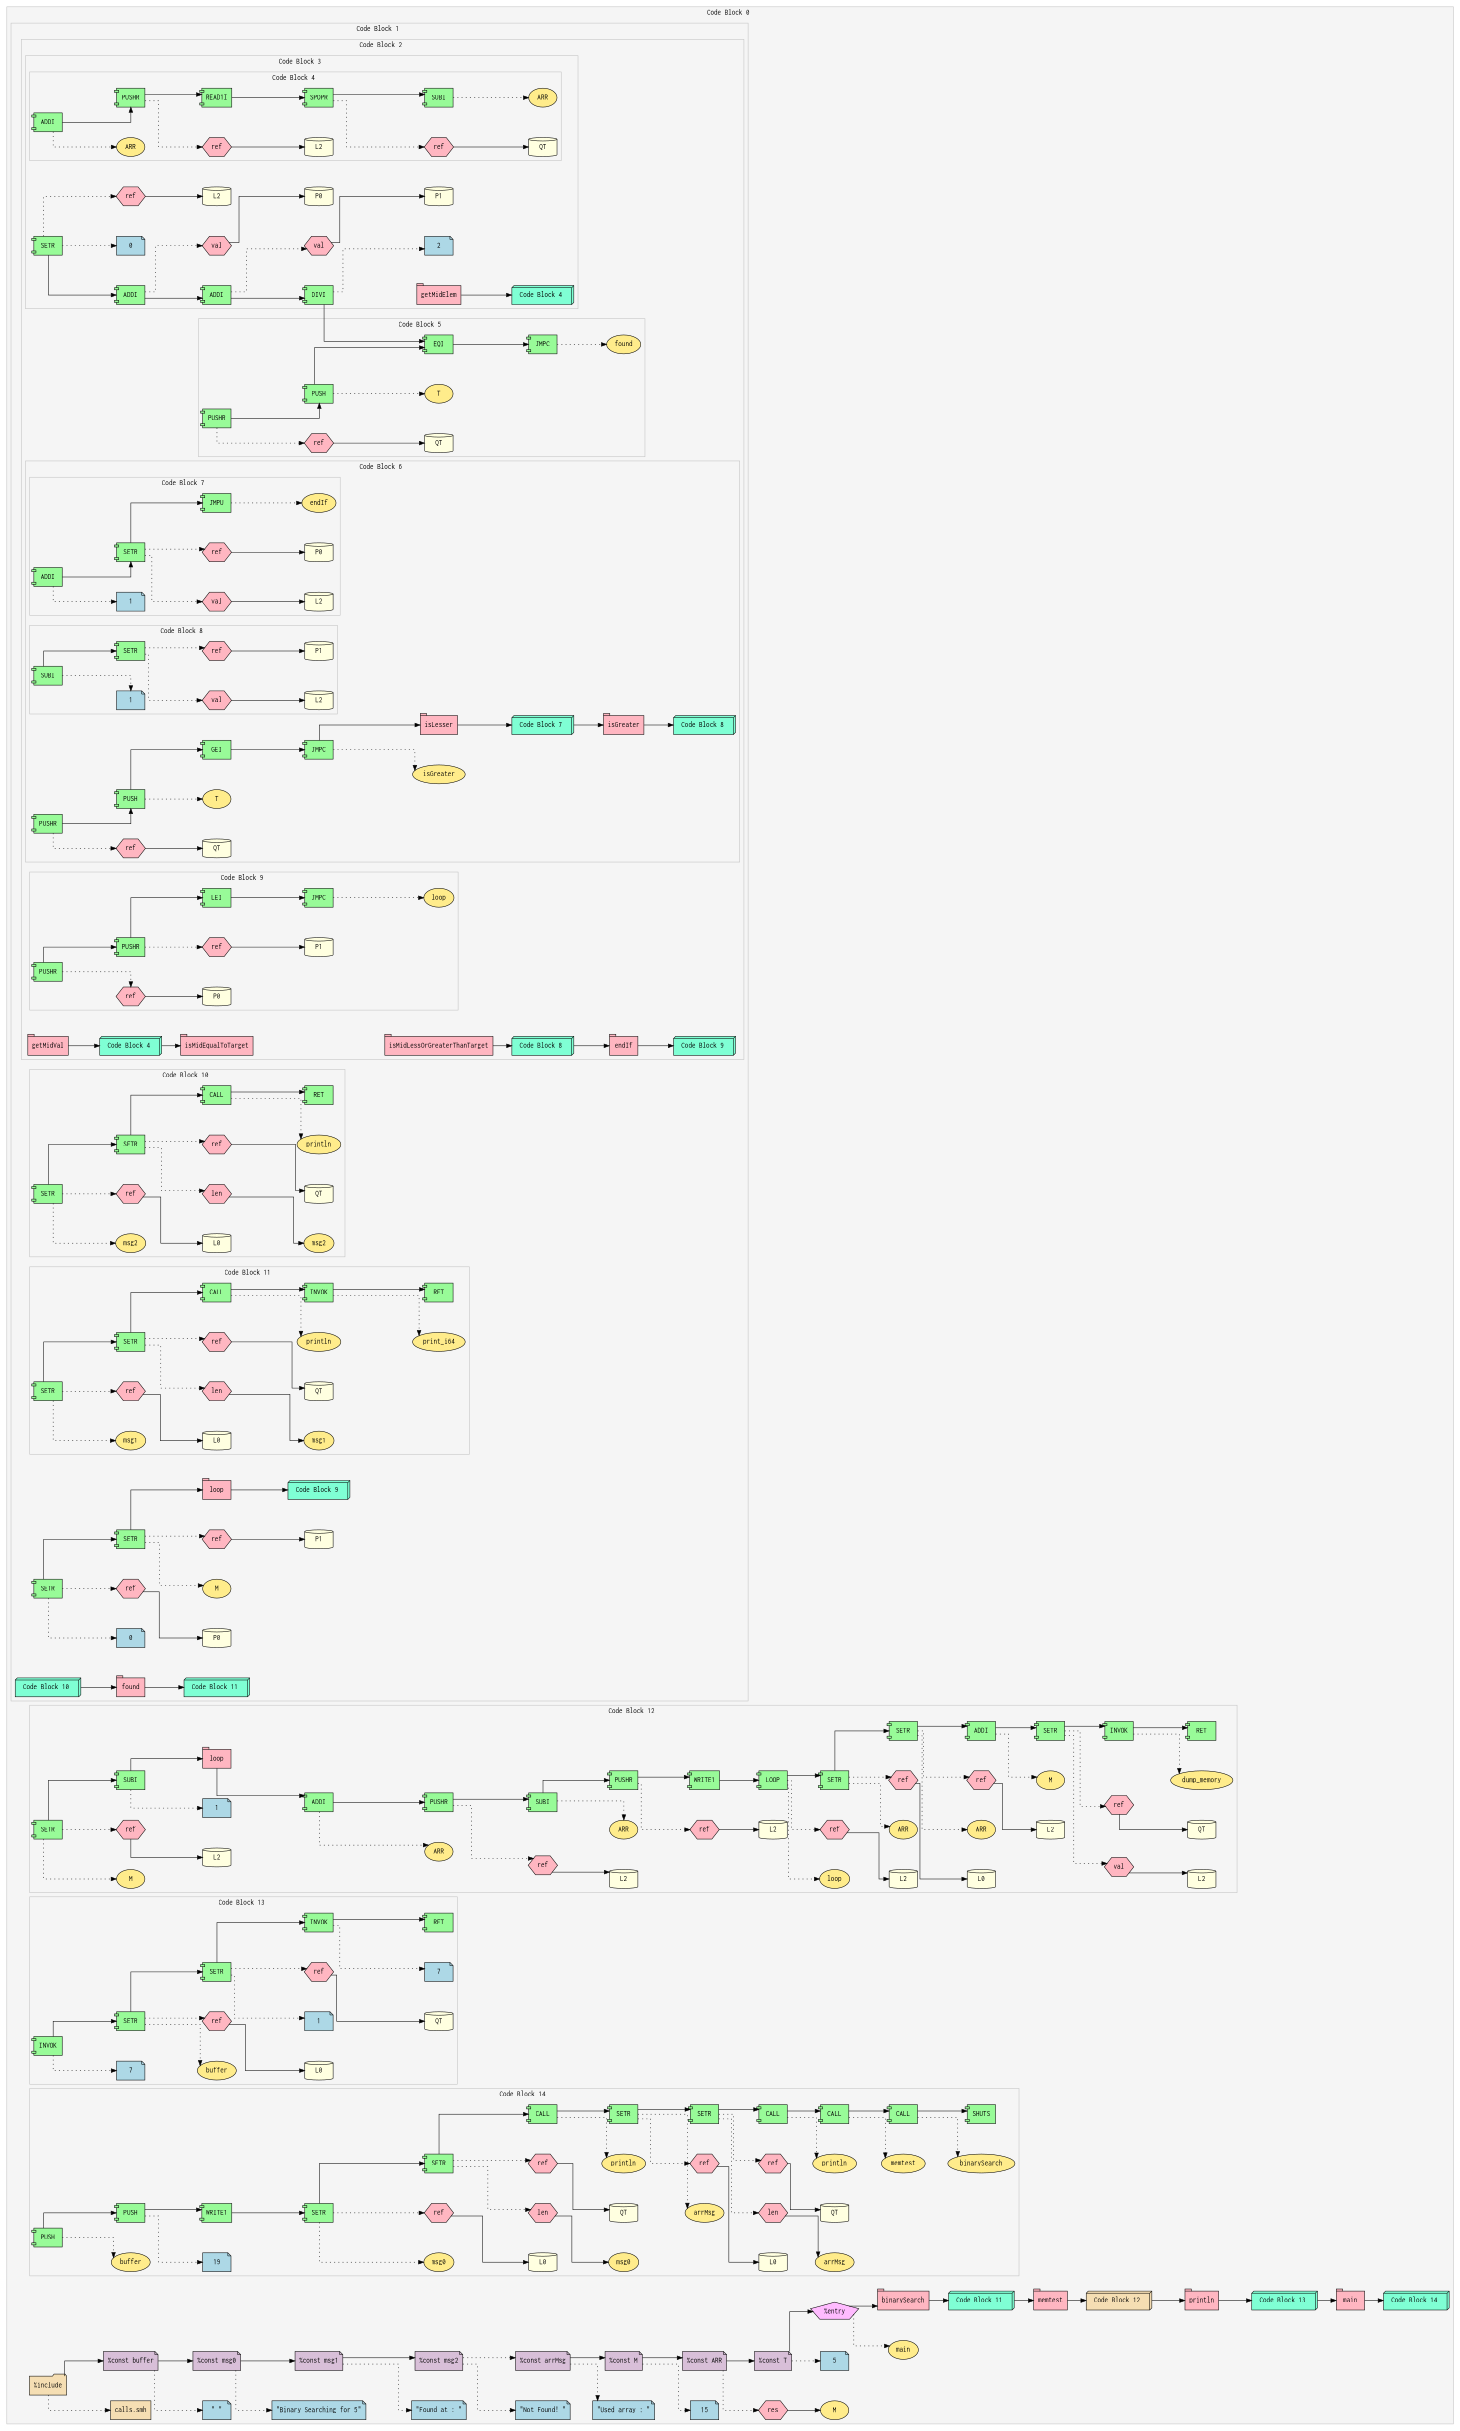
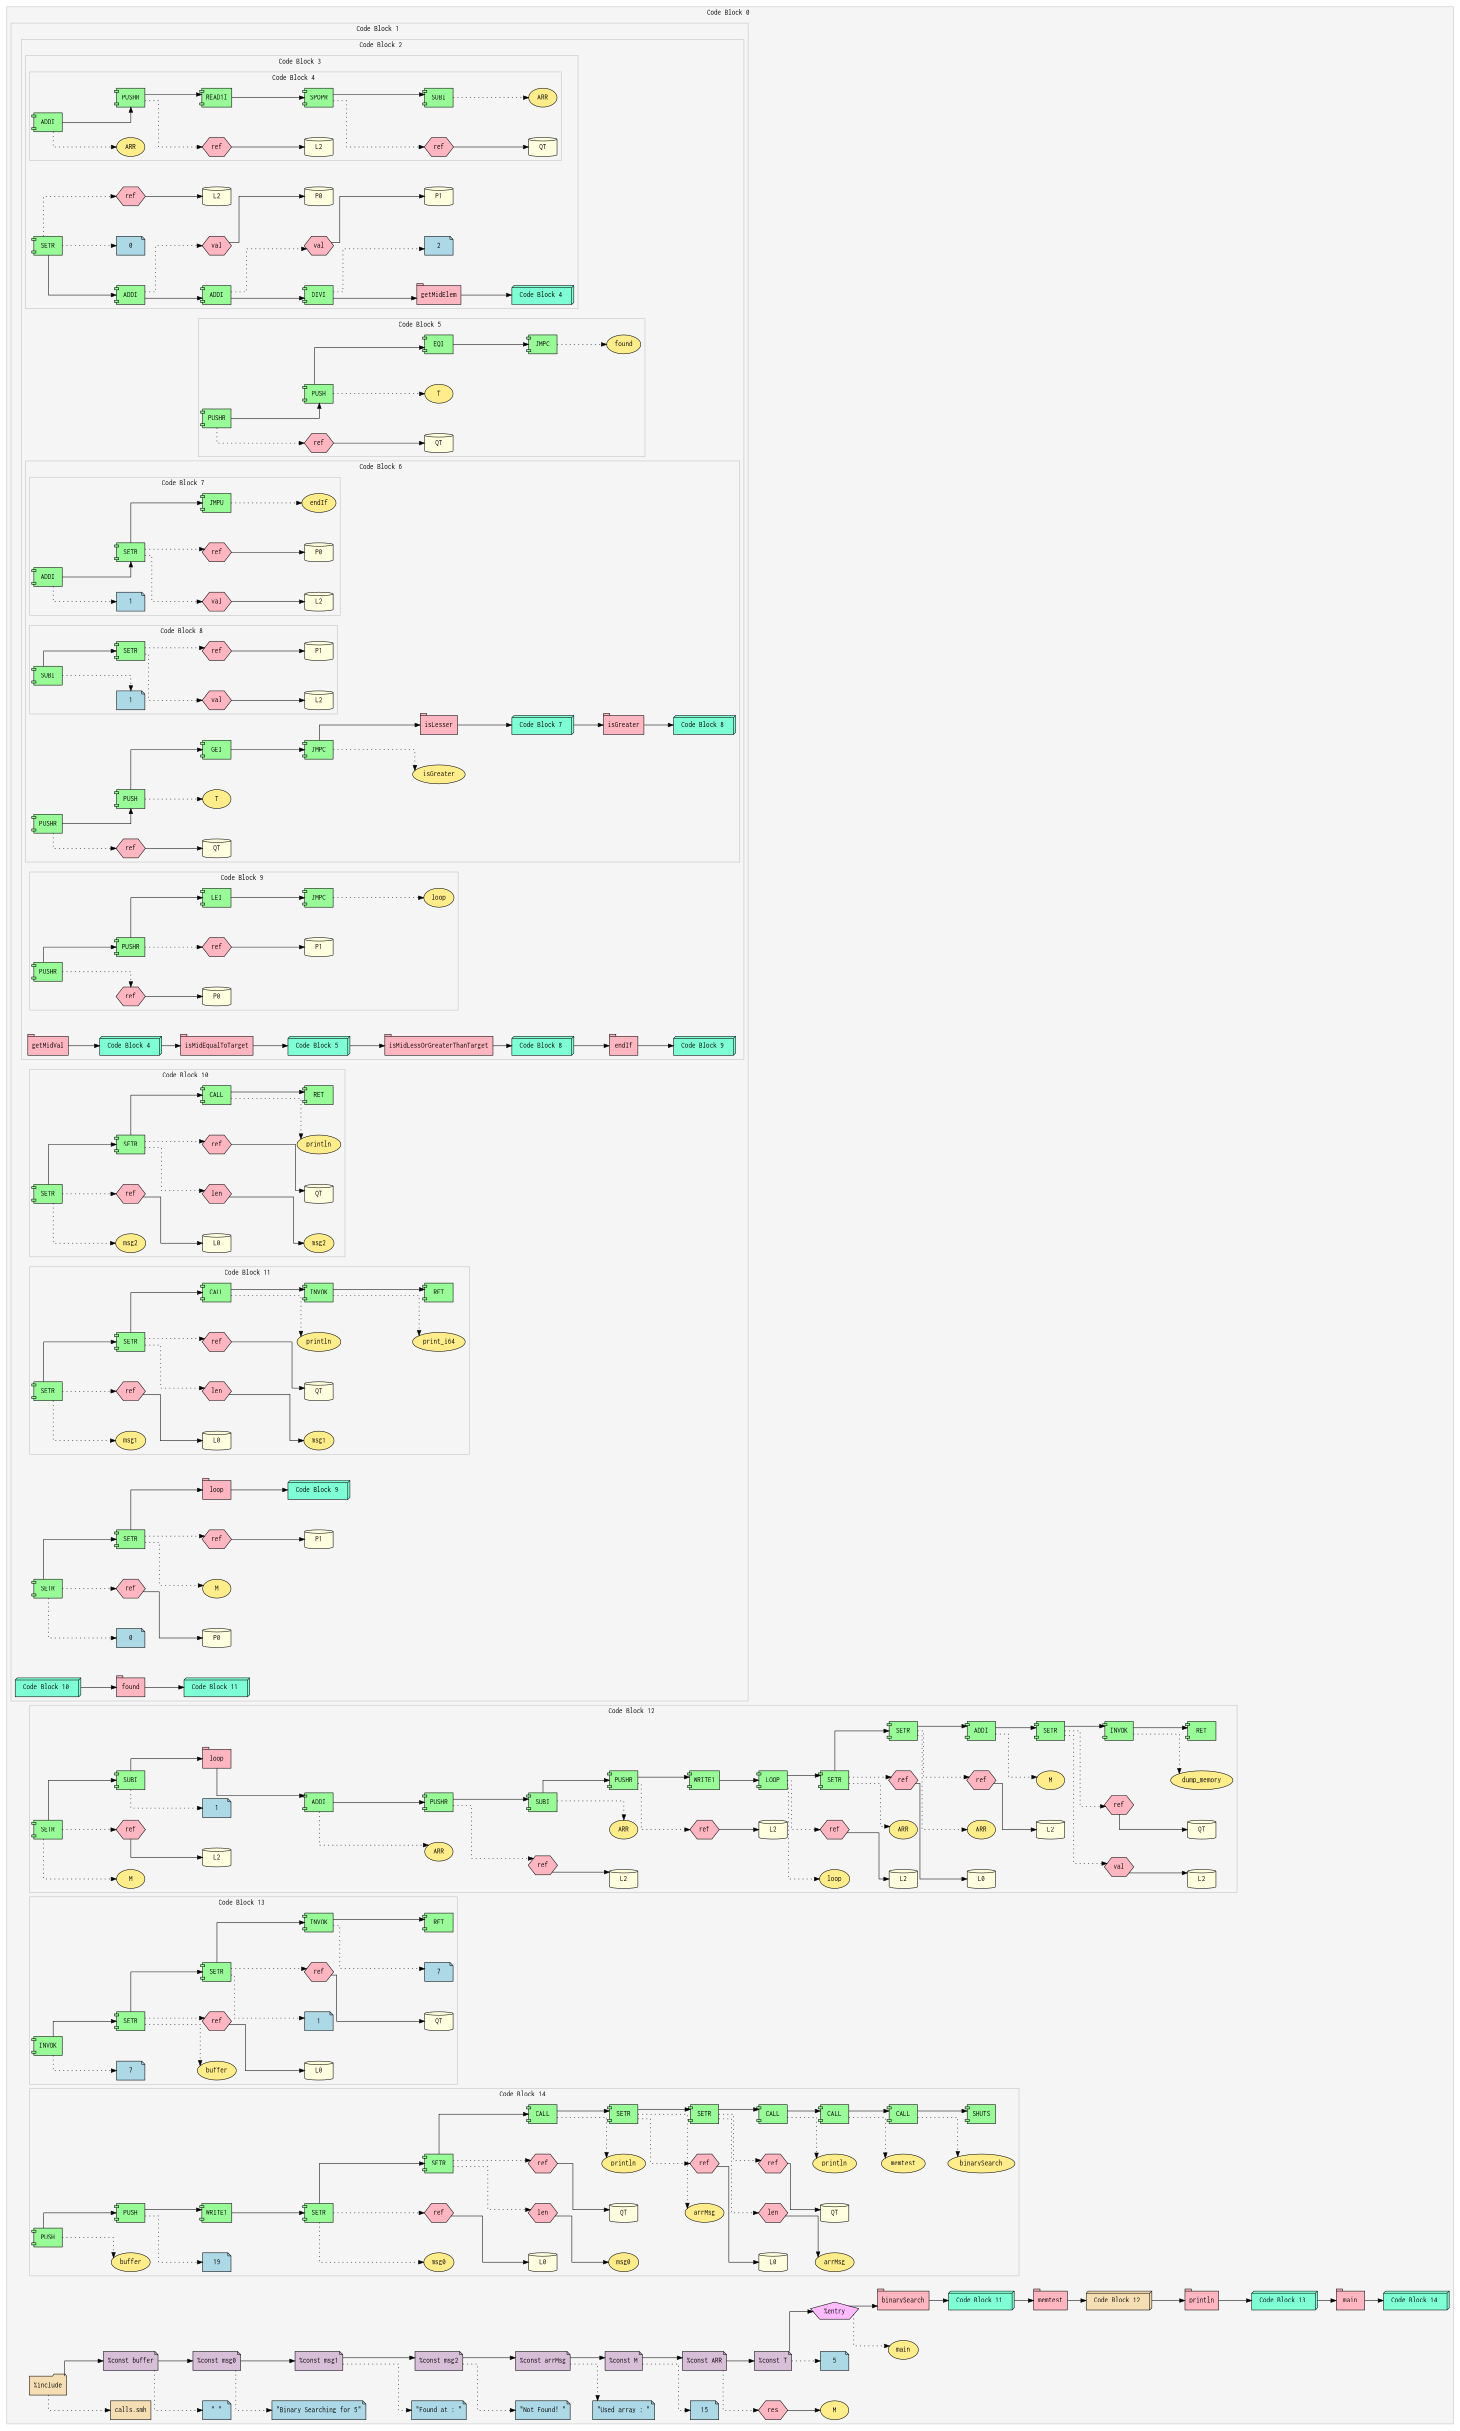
(353, 341) -> (372, 298)
none -> (319, 1046)
(487, 2358) -> (487, 2358)
